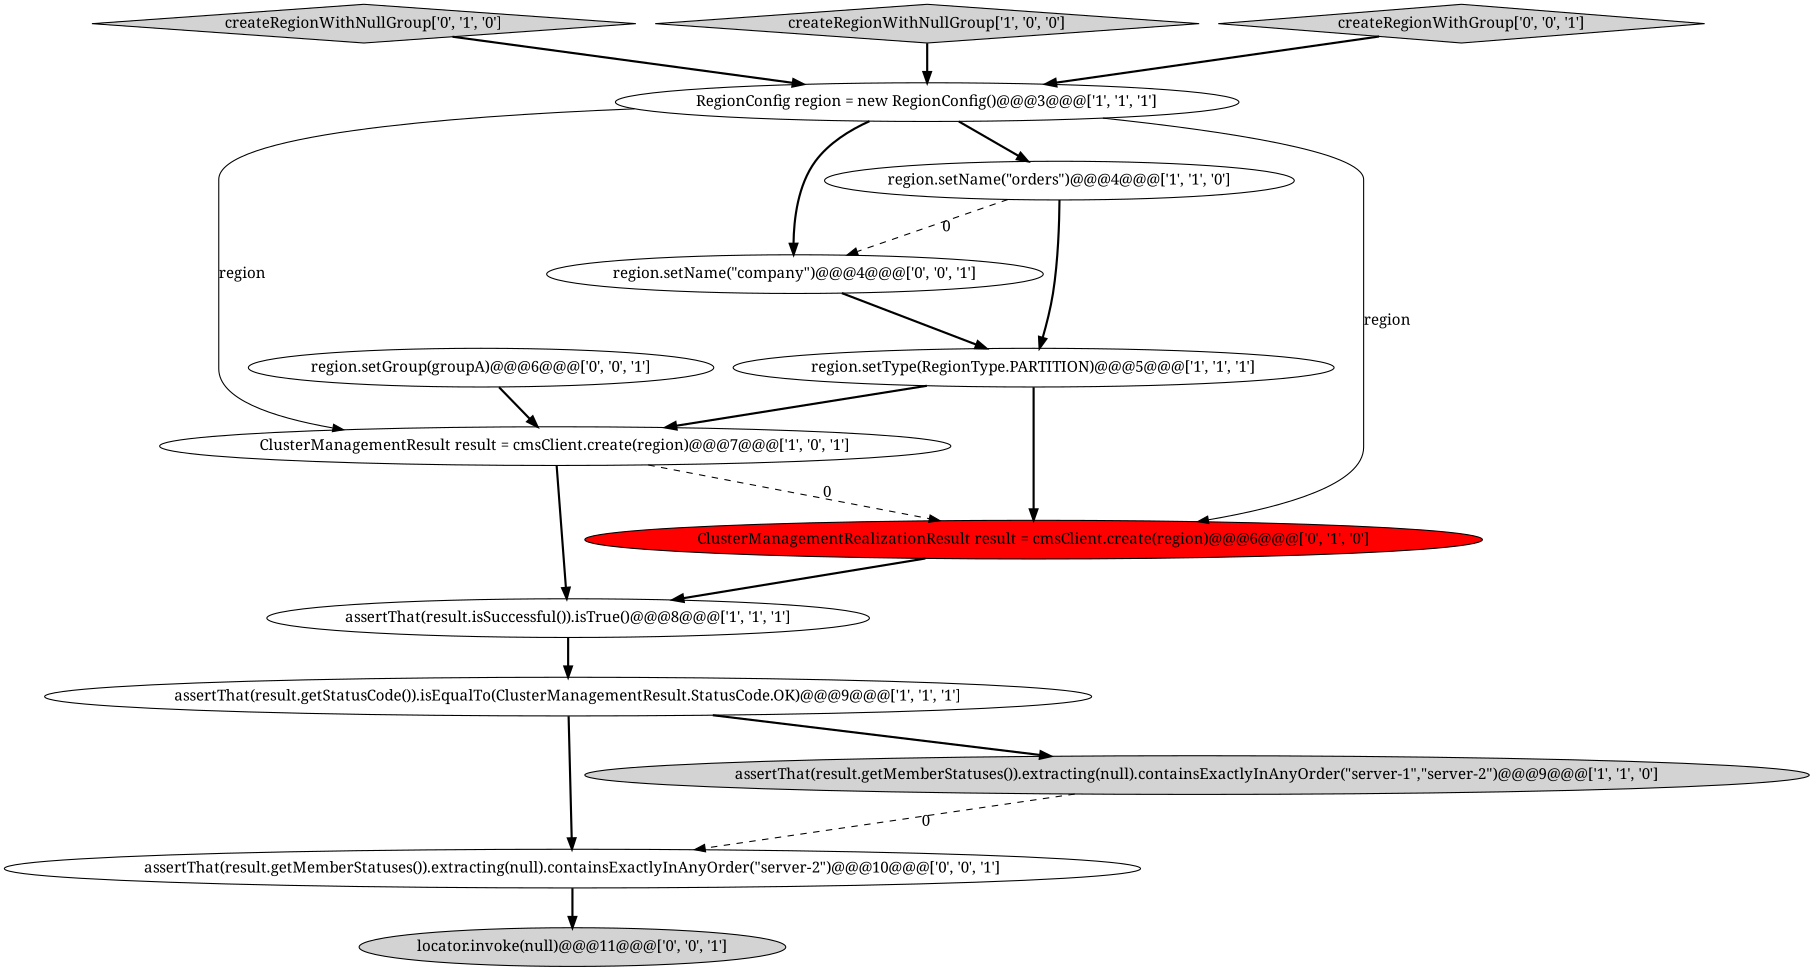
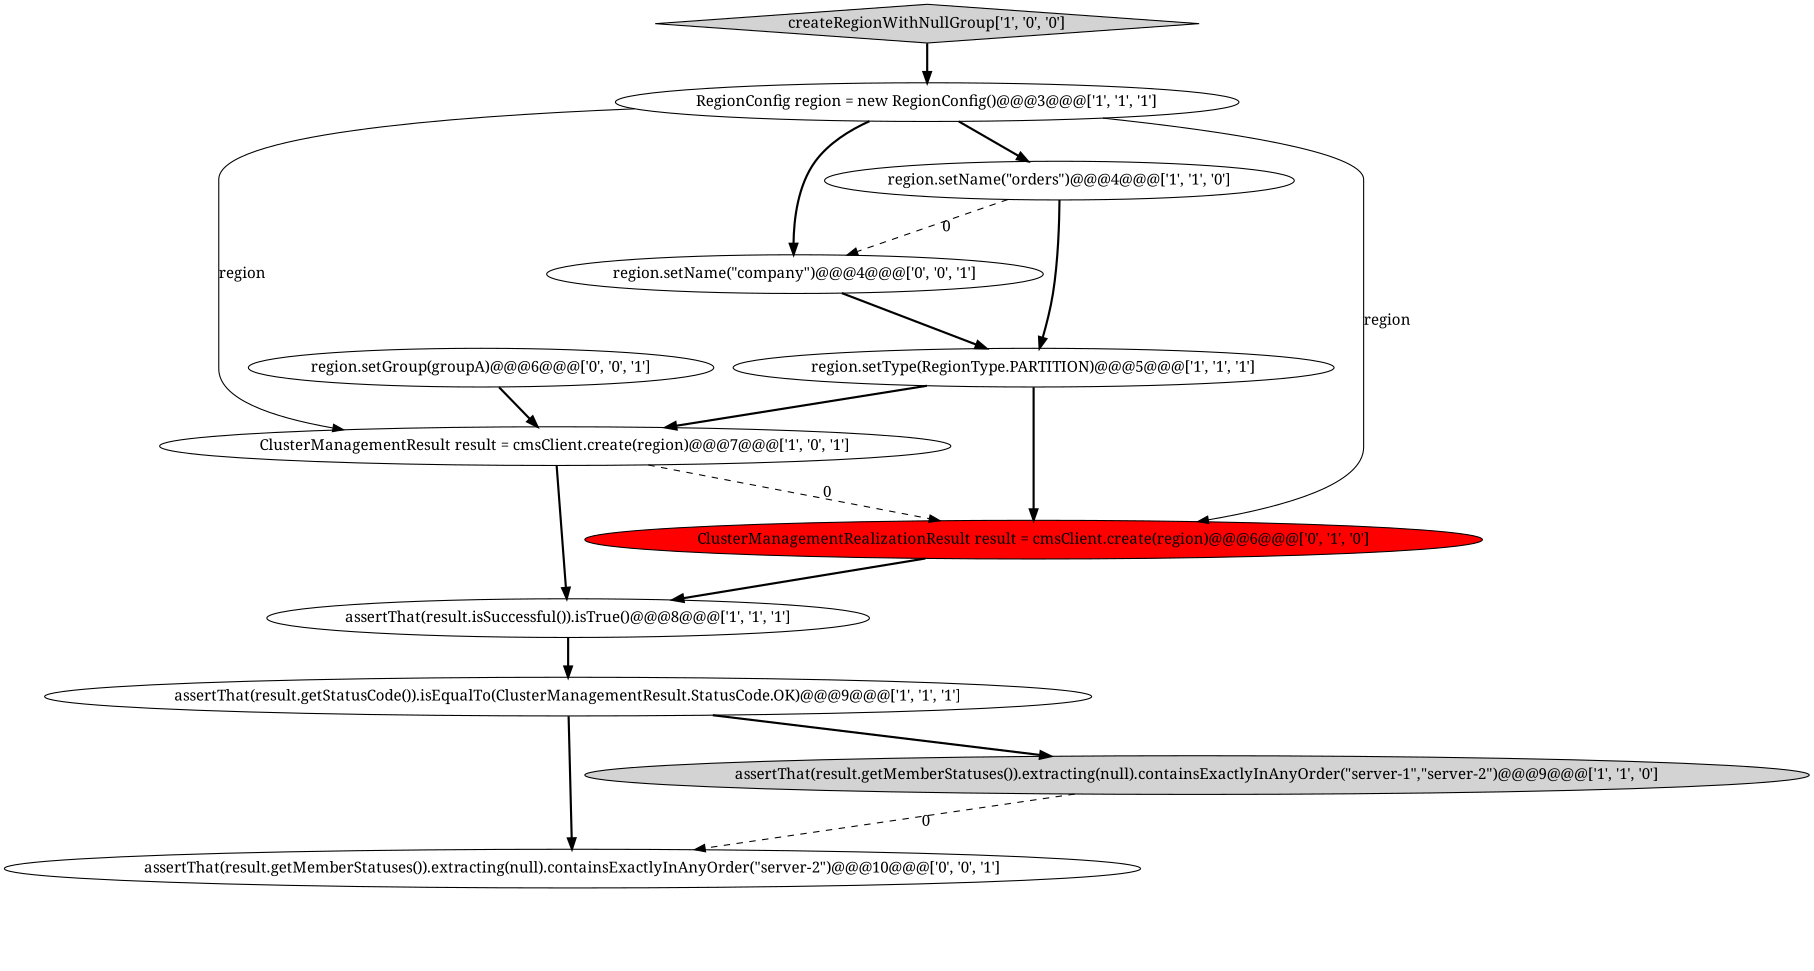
(364, 24) -> none
(1461, 24) -> none
(572, 947) -> none
